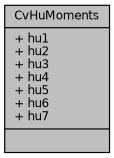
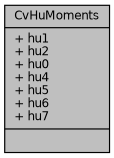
(32, 65) -> (32, 65)
